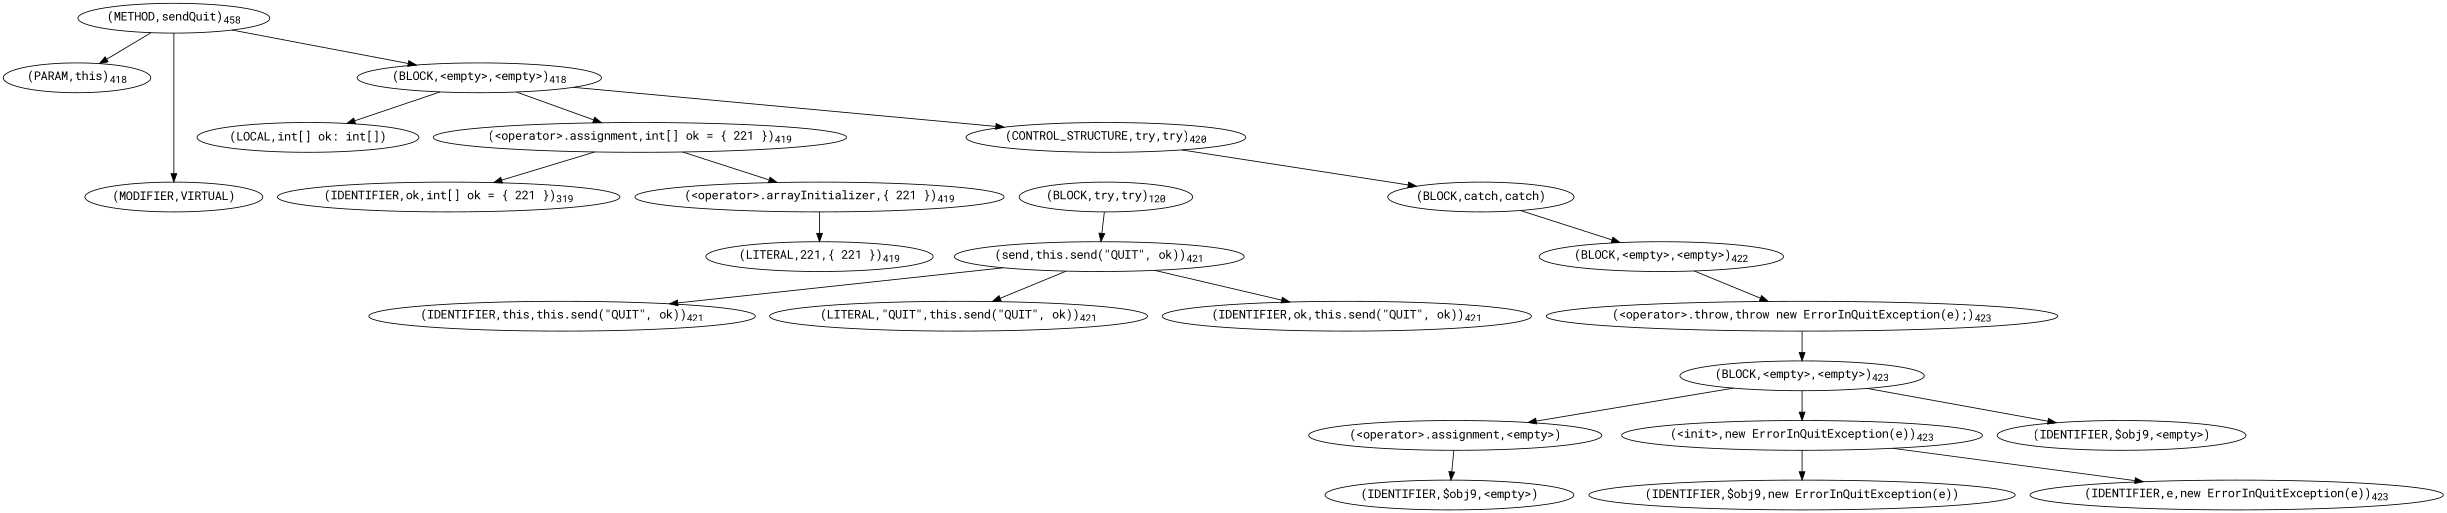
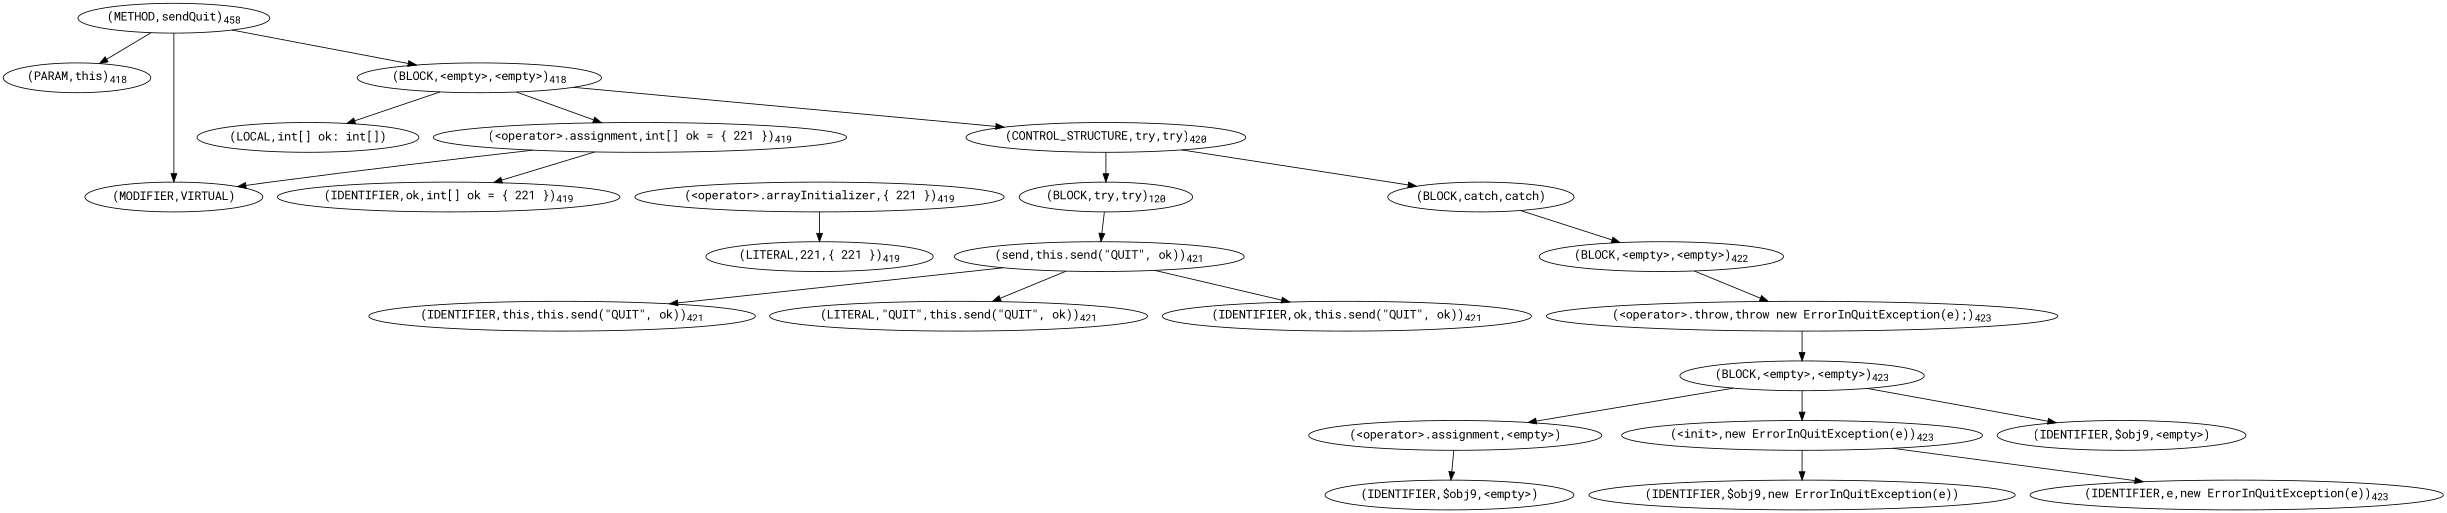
none -> (1106, 163)
(726, 166) -> (389, 167)
(565, 196) -> (565, 196)
